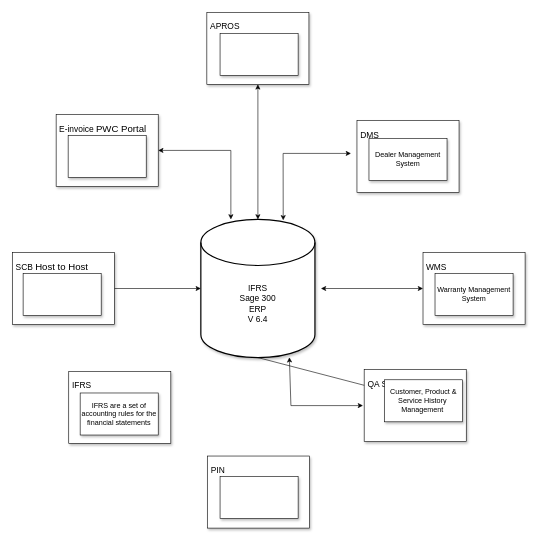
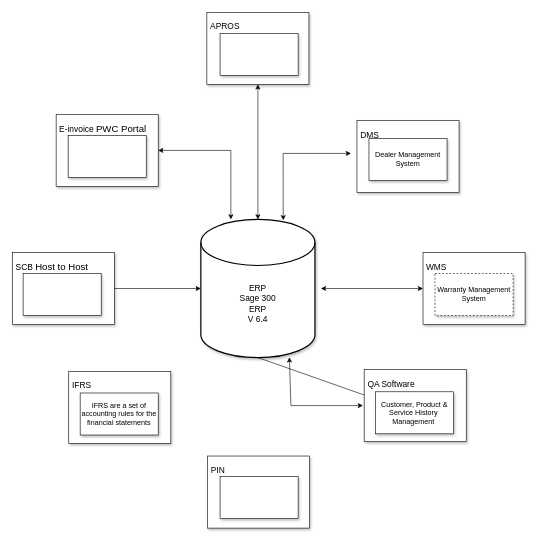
(258, 288) -> (258, 288)
(474, 294) -> (474, 294)
(423, 401) -> (414, 413)
